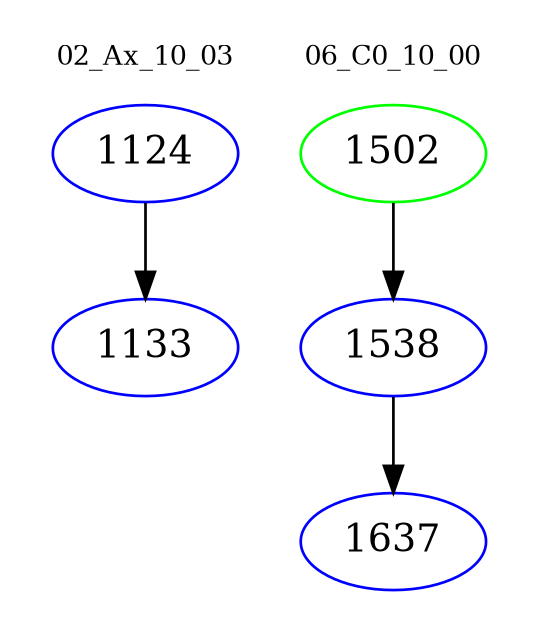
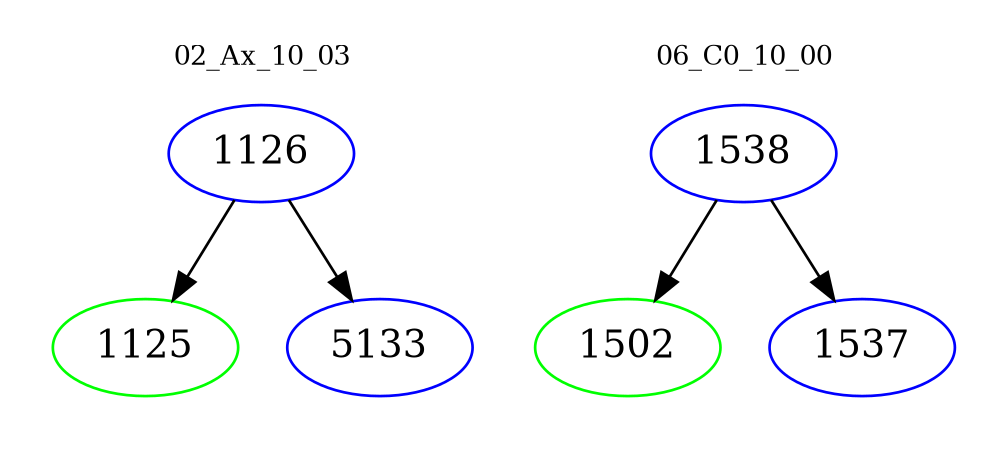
(146, 154) -> (261, 154)
(393, 237) -> (693, 238)
none -> (146, 348)
(146, 348) -> (380, 348)
(393, 542) -> (862, 348)
